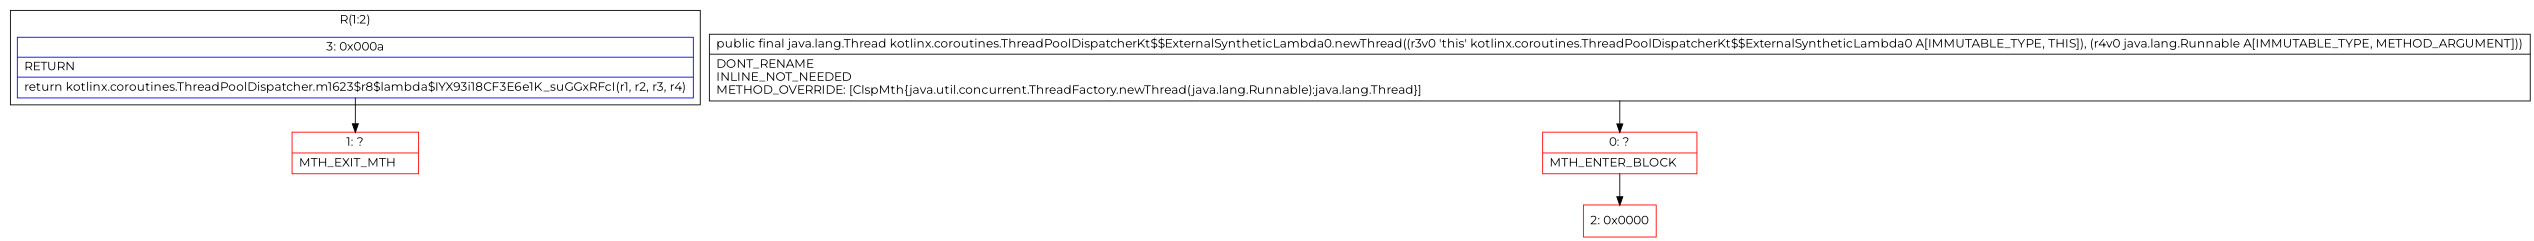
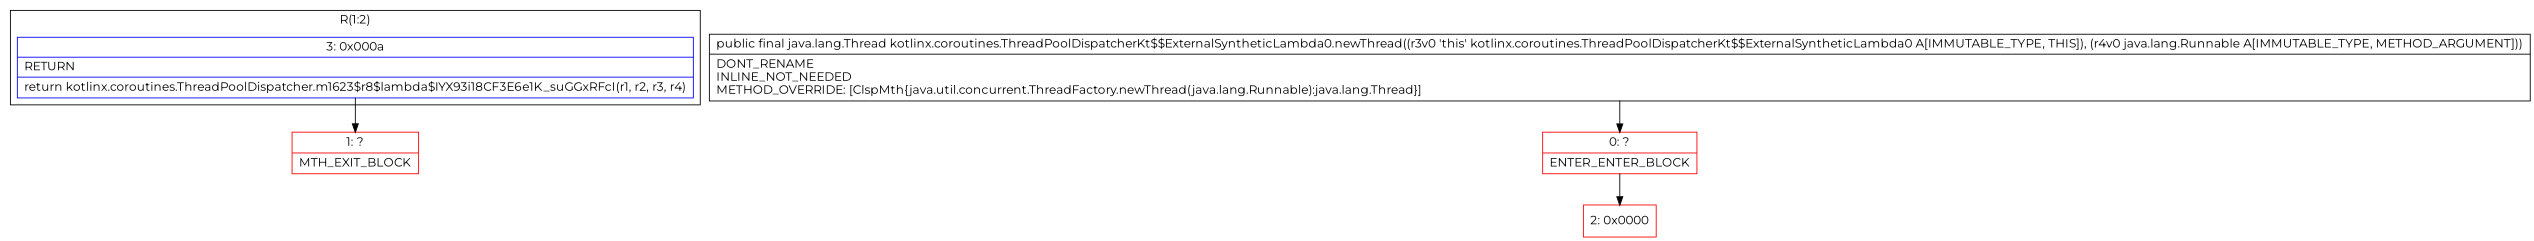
(348, 163) -> (355, 163)
(1613, 163) -> (1620, 163)
